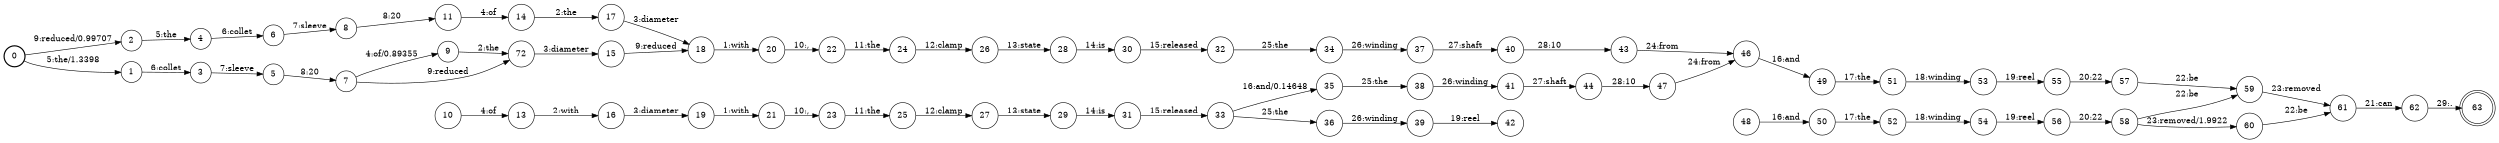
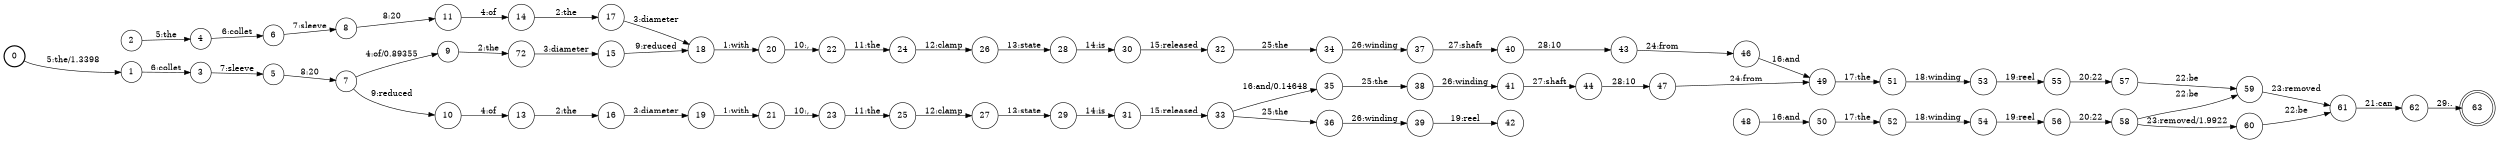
(70, 49) -> none
(1703, 74) -> (1739, 84)
(432, 82) -> (389, 107)
(566, 111) -> (566, 111)
